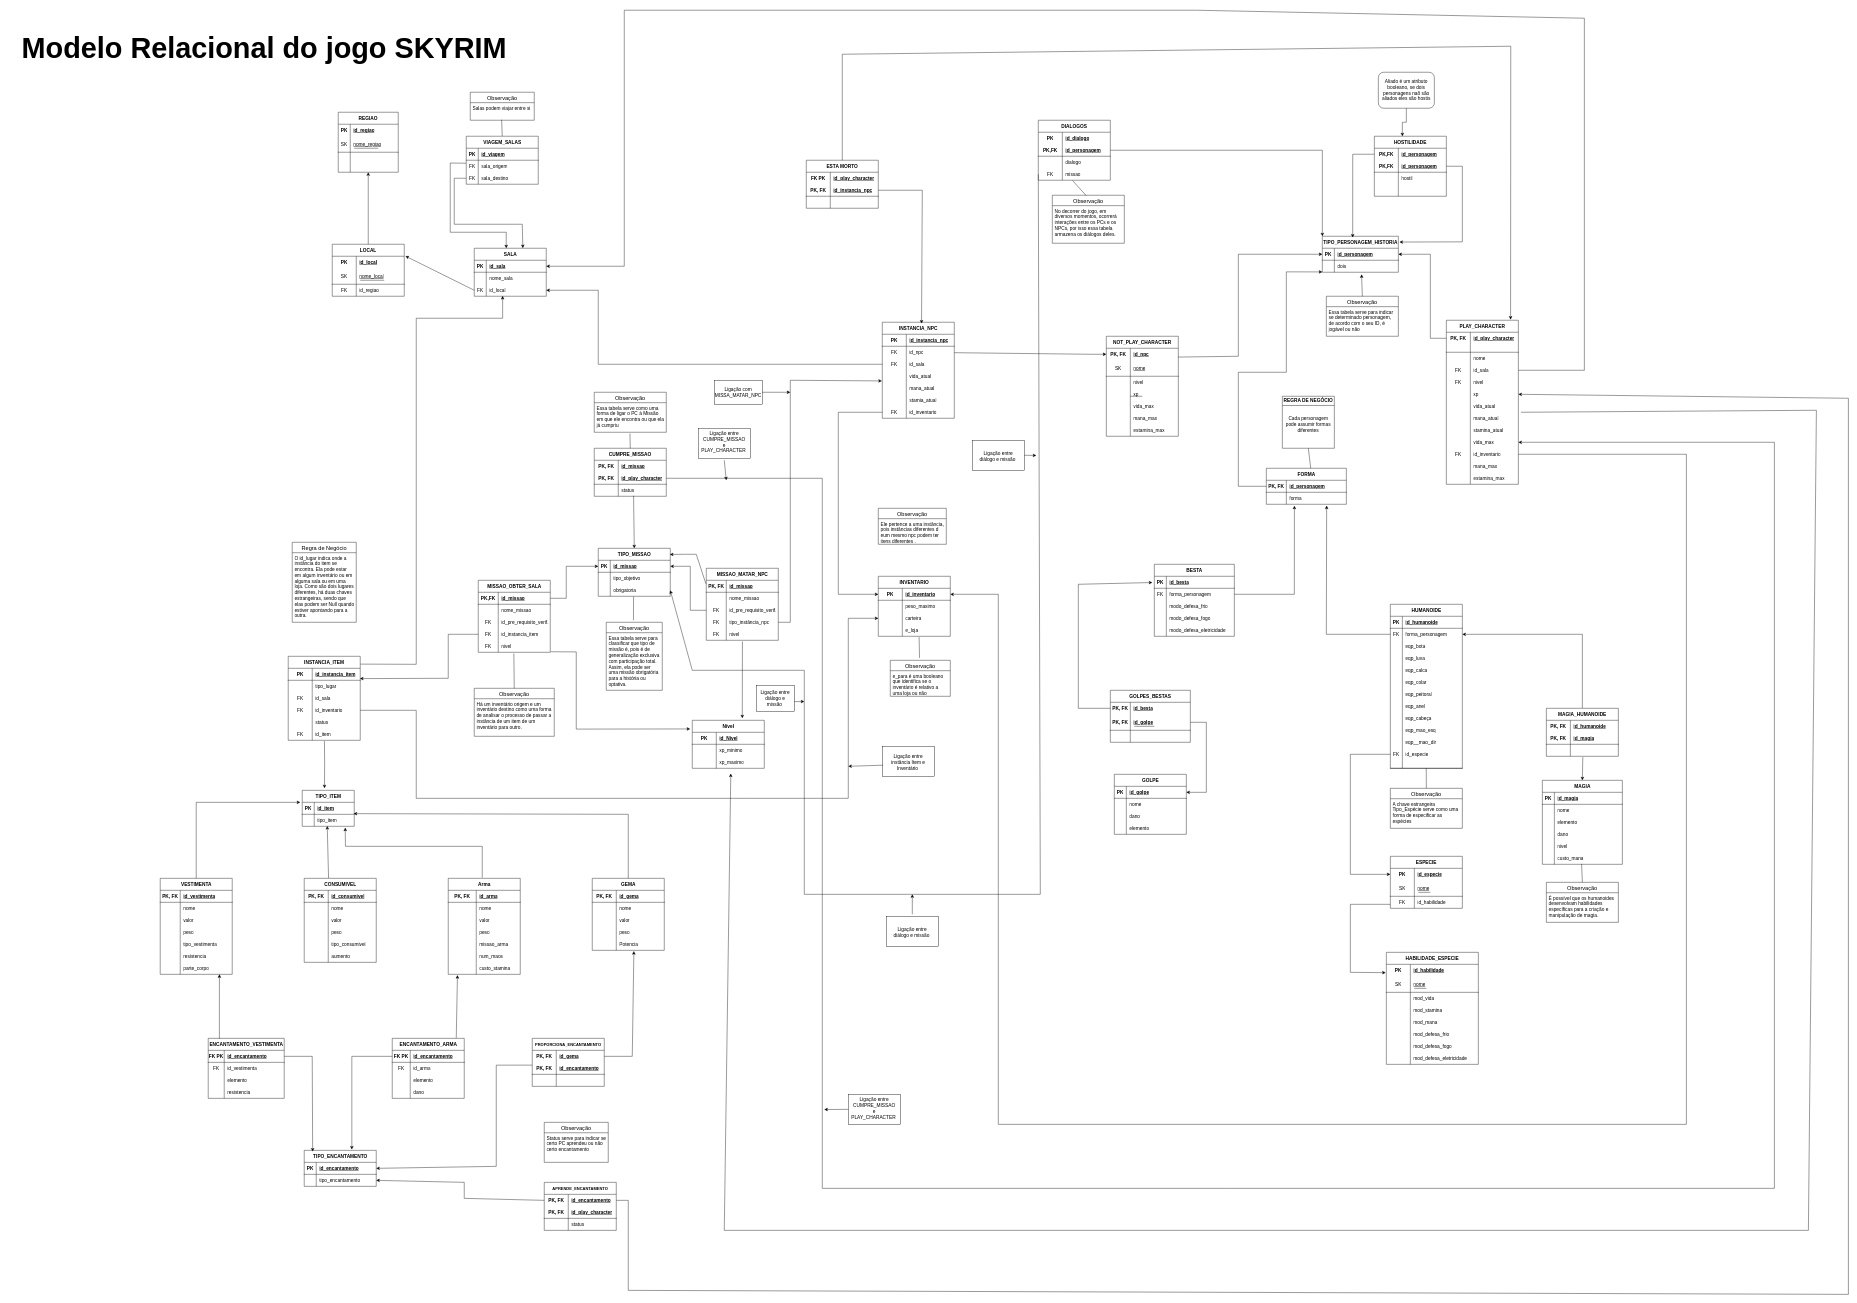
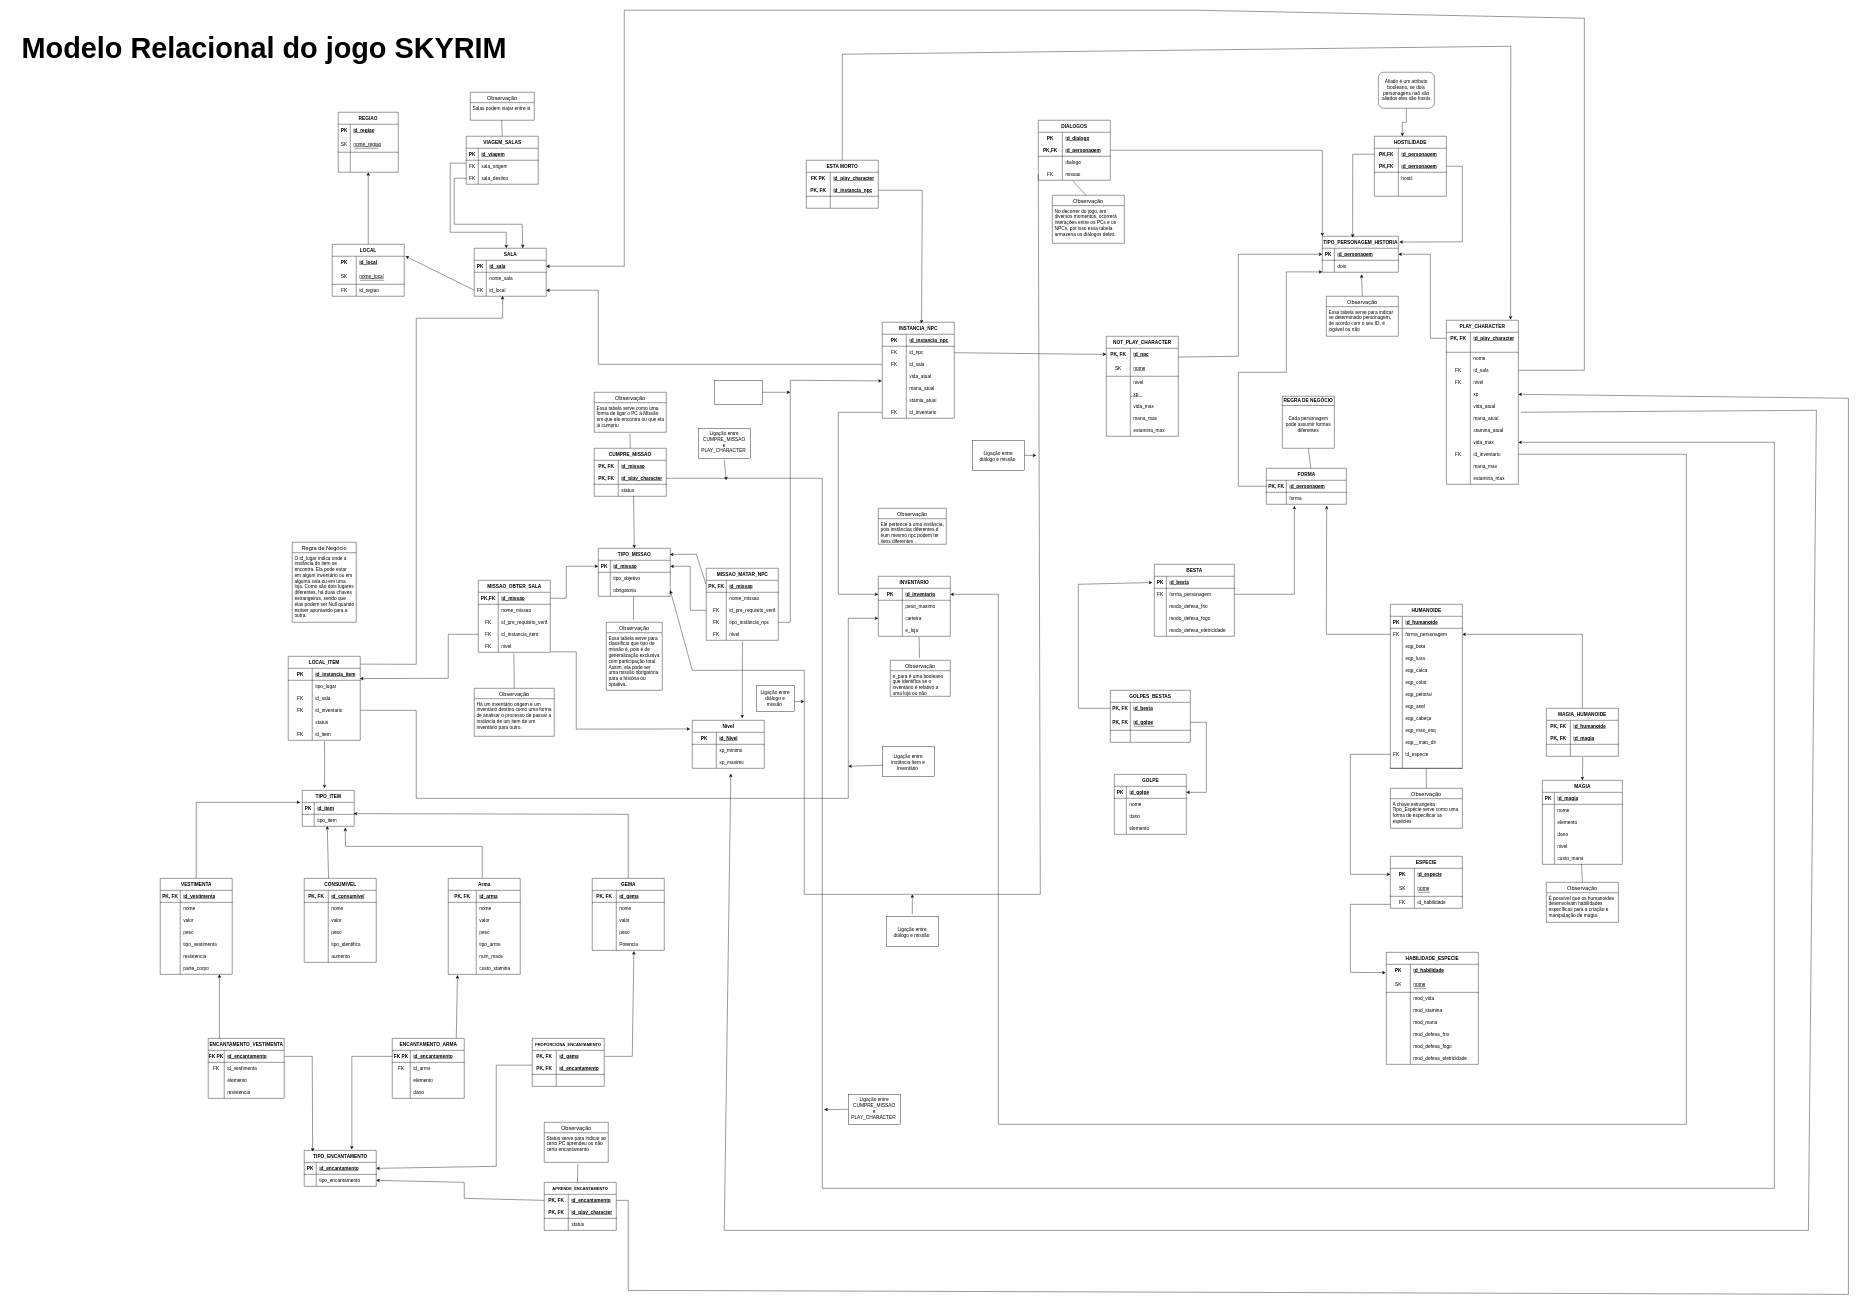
(738, 392) -> none
(324, 662) -> (324, 662)
(350, 944) -> (349, 944)
(494, 944) -> (491, 944)
none -> (578, 1173)
